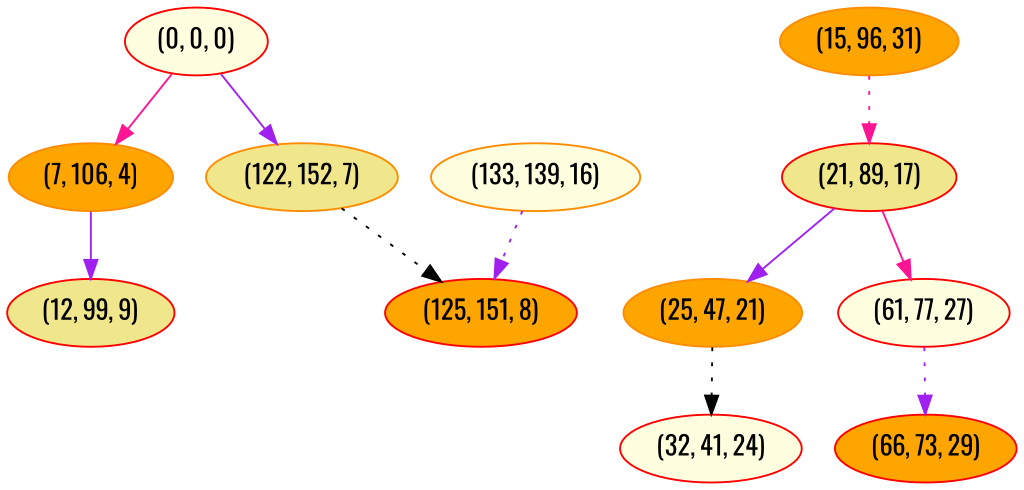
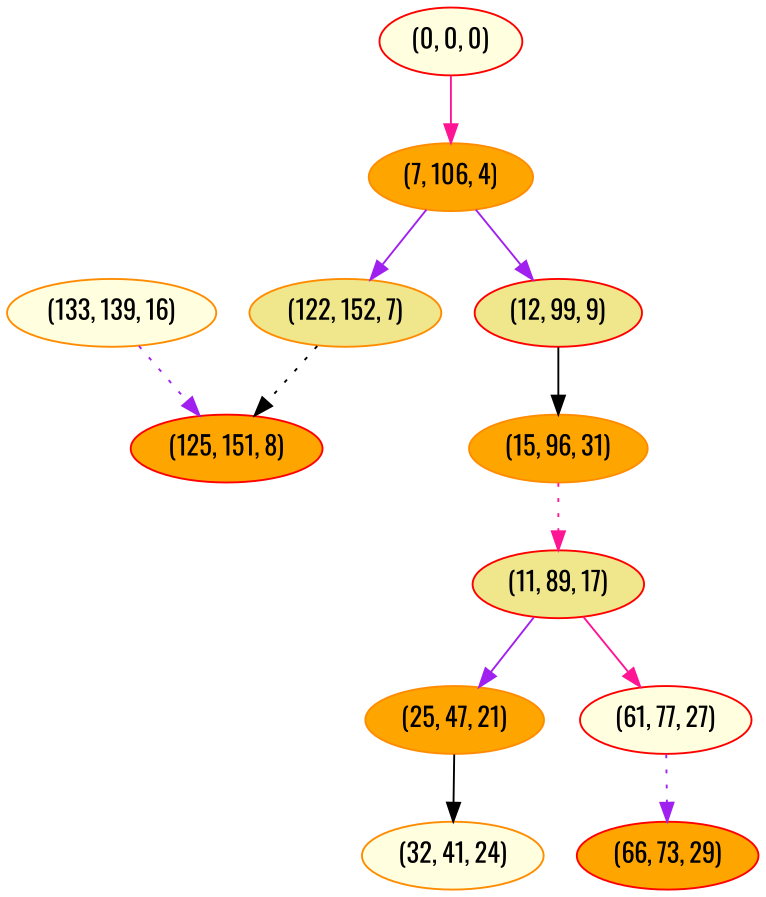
(243, 101) -> (405, 237)
(869, 177) -> (558, 584)
none -> (558, 371)
(712, 371) -> (454, 779)
(711, 449) -> (453, 856)
